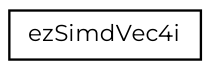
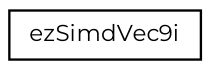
(105, 35) -> (105, 35)
